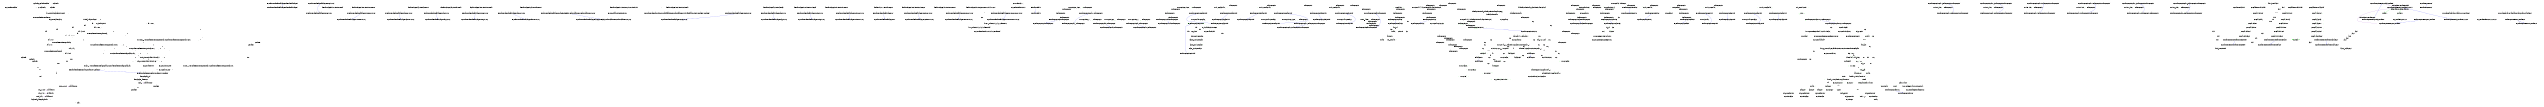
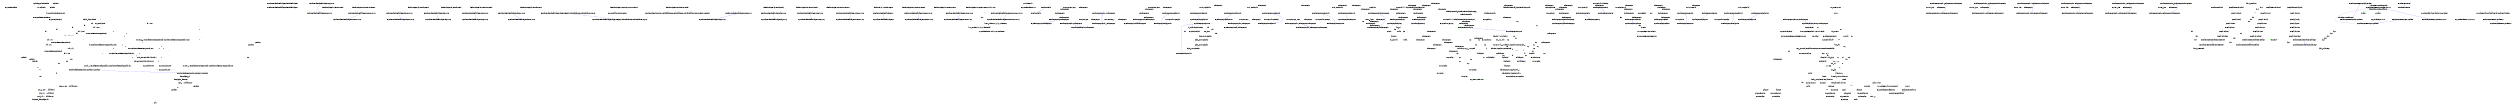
(1608, 28) -> none
